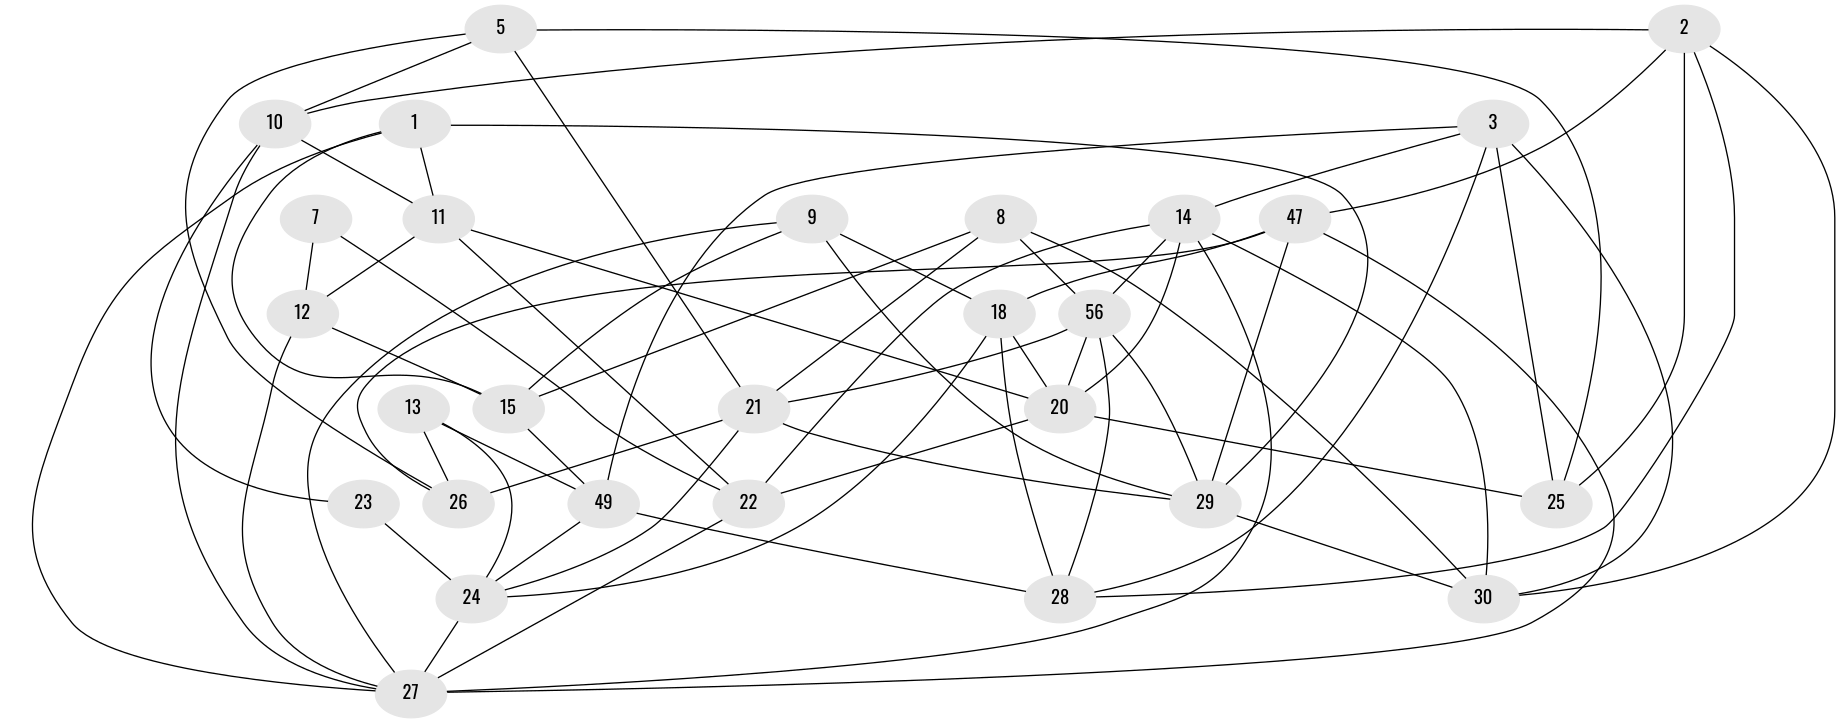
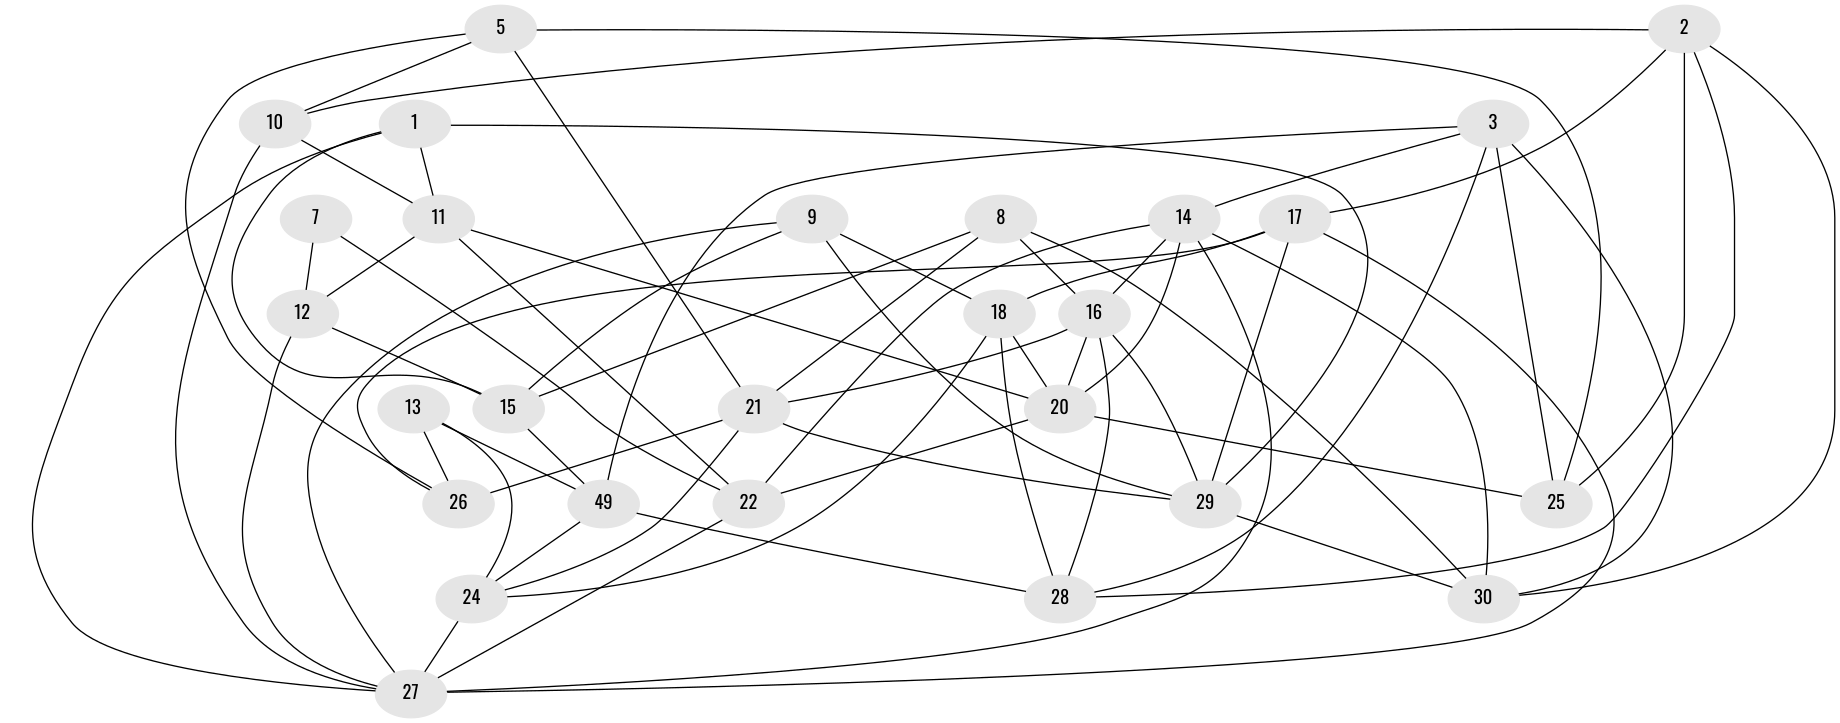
(1295, 219) -> (1295, 219)
(1095, 314) -> (1095, 314)
(364, 504) -> none
